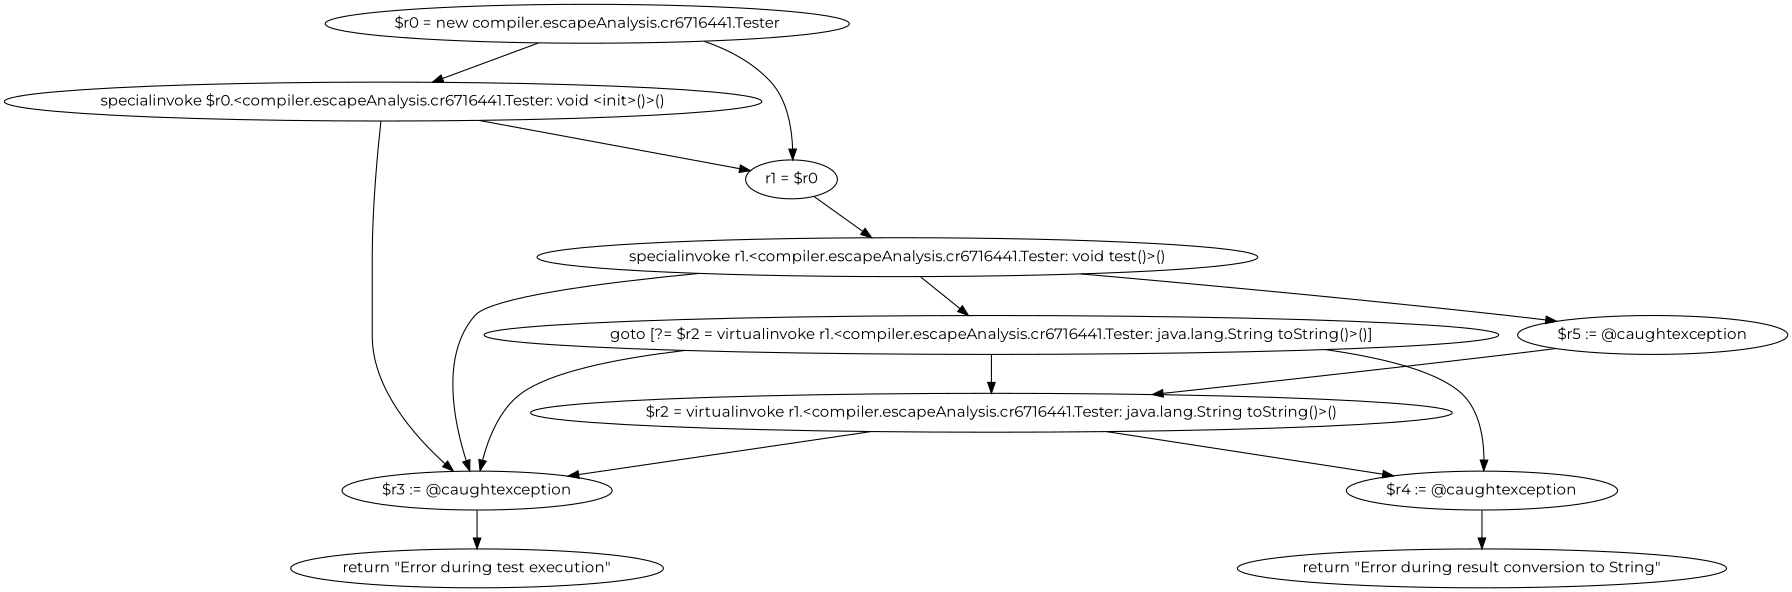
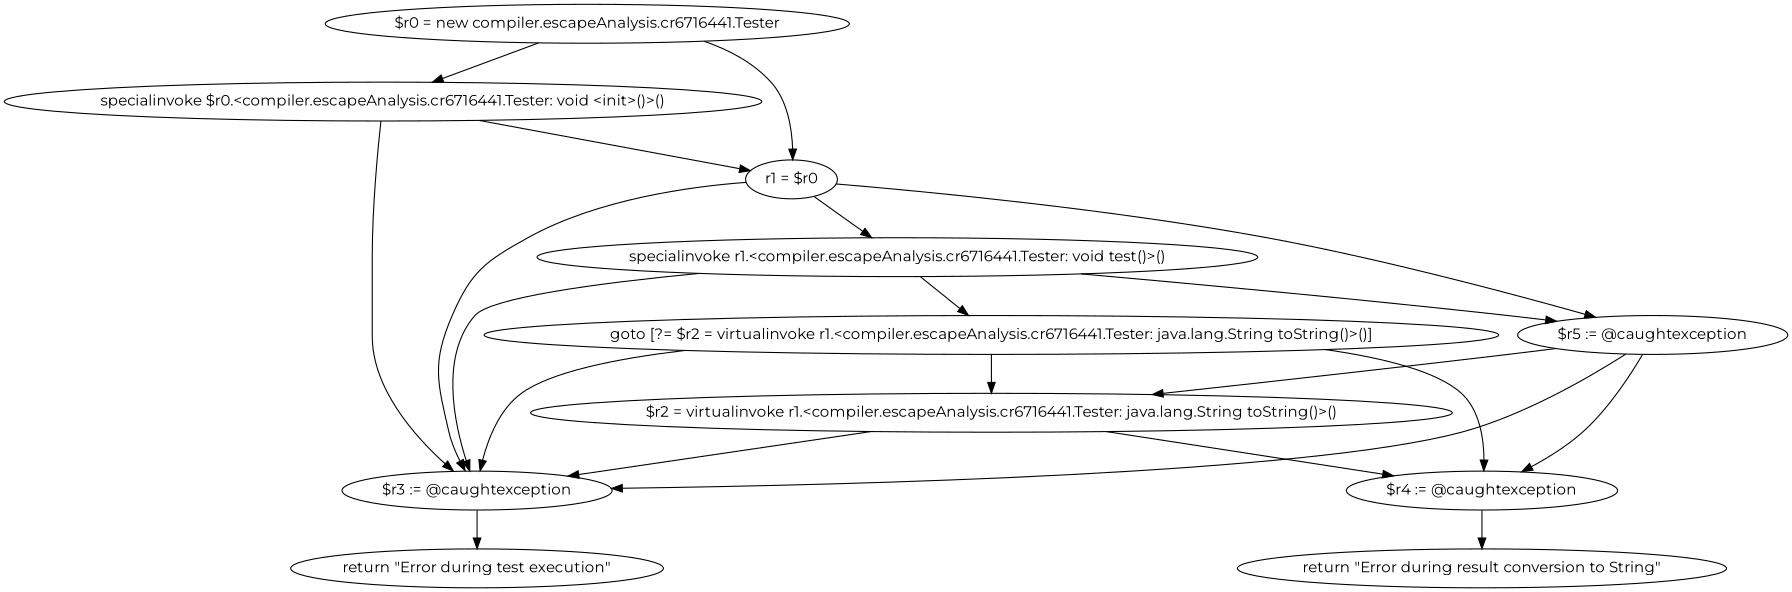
none -> (1214, 229)
none -> (513, 246)
none -> (1596, 419)
none -> (1134, 471)
